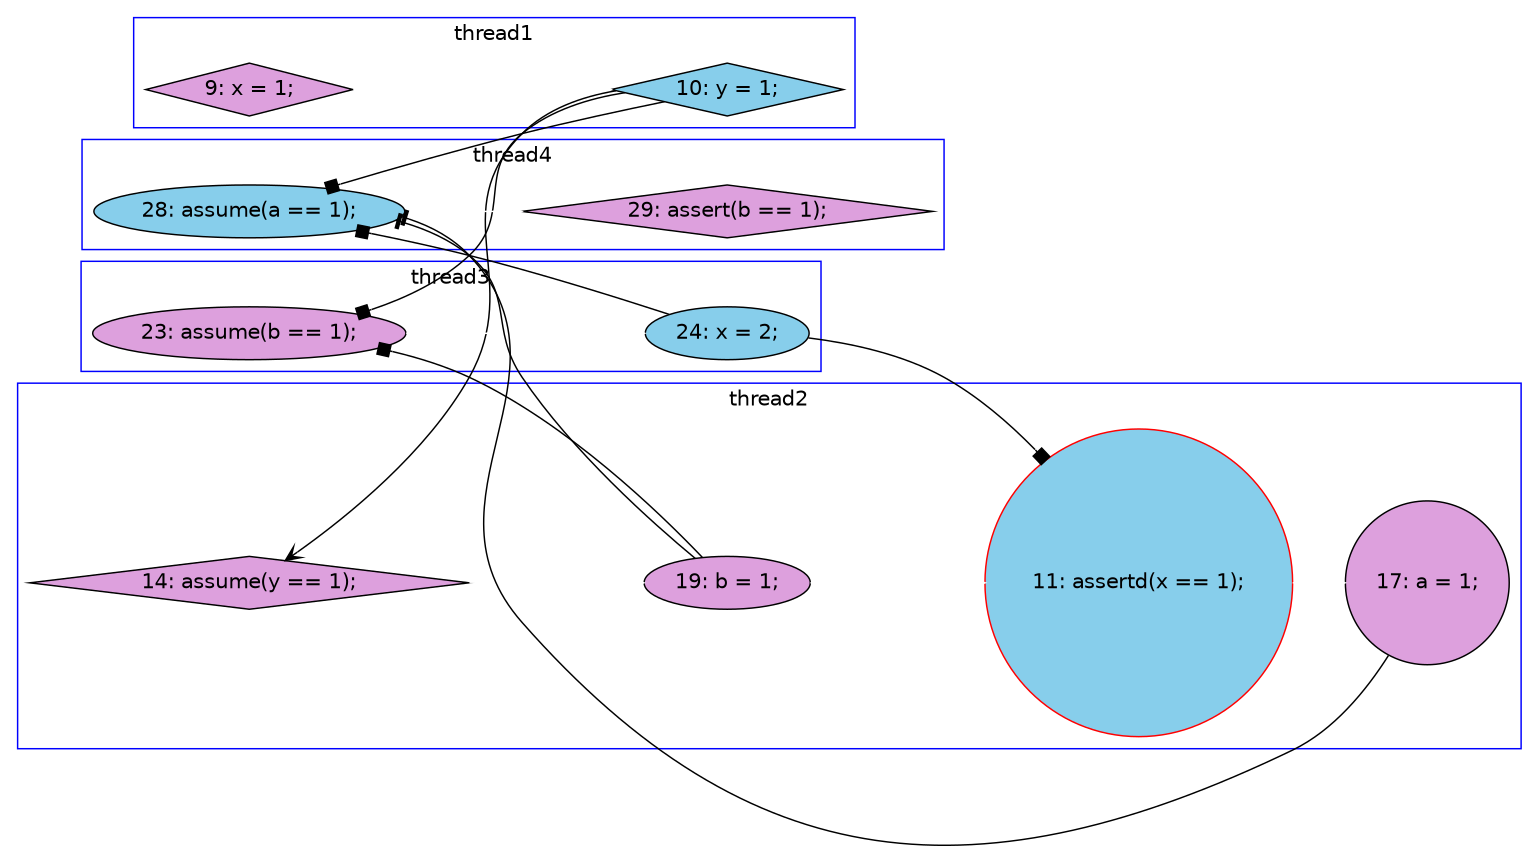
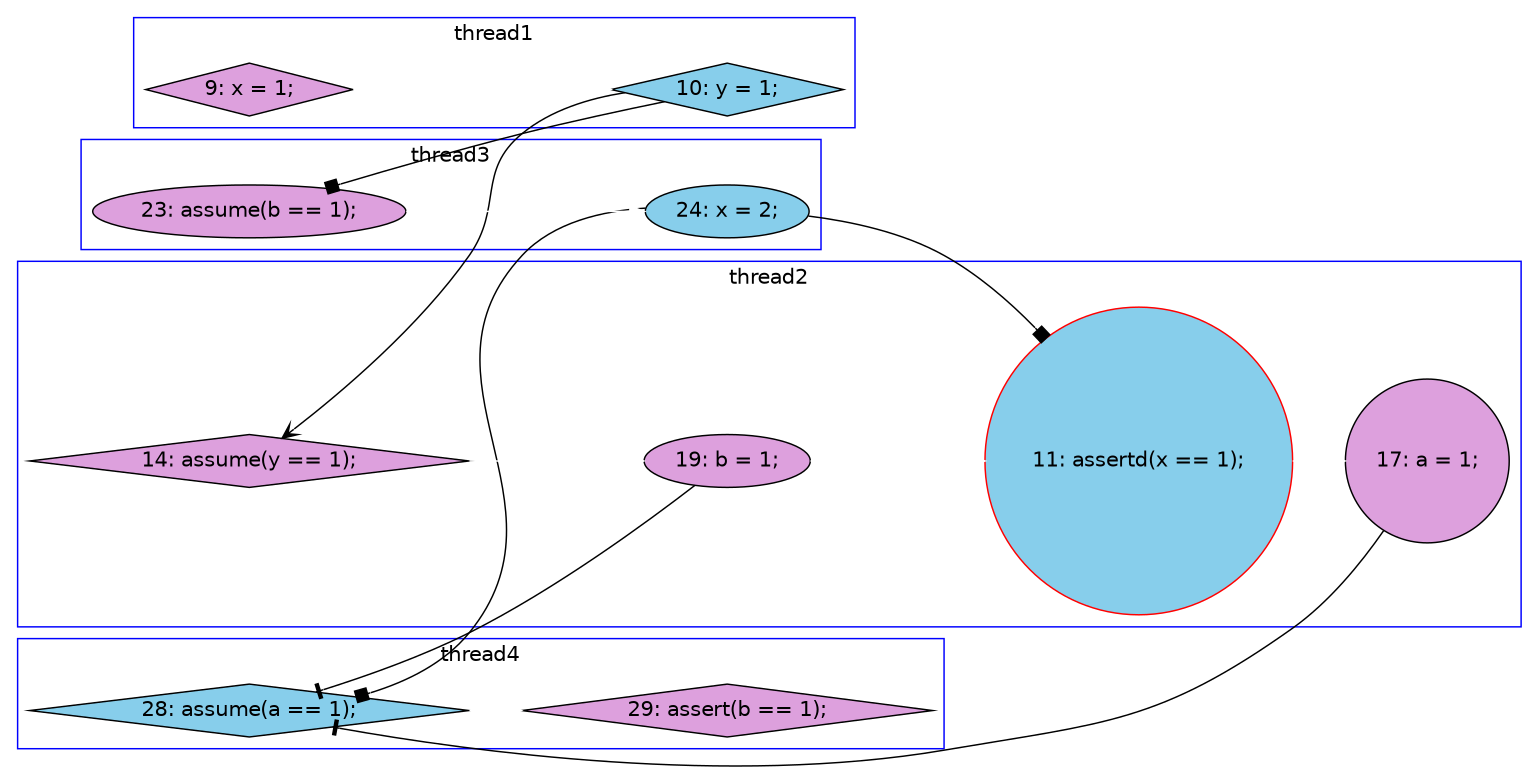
(461, 150) -> none
(249, 211) -> (249, 711)
(538, 417) -> none
